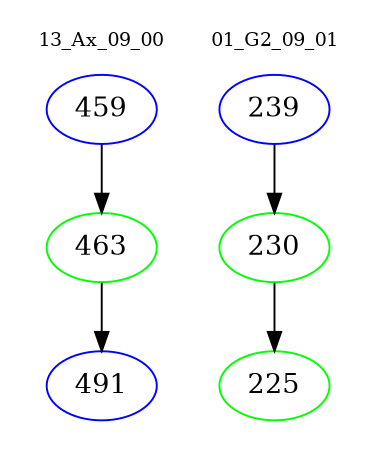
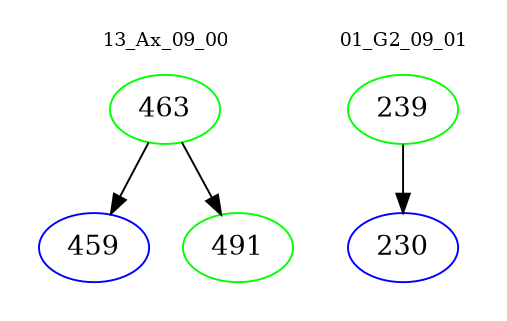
(274, 109) -> (403, 109)
(102, 169) -> (134, 170)
(274, 248) -> (403, 248)
(102, 386) -> (238, 248)
(274, 386) -> none
